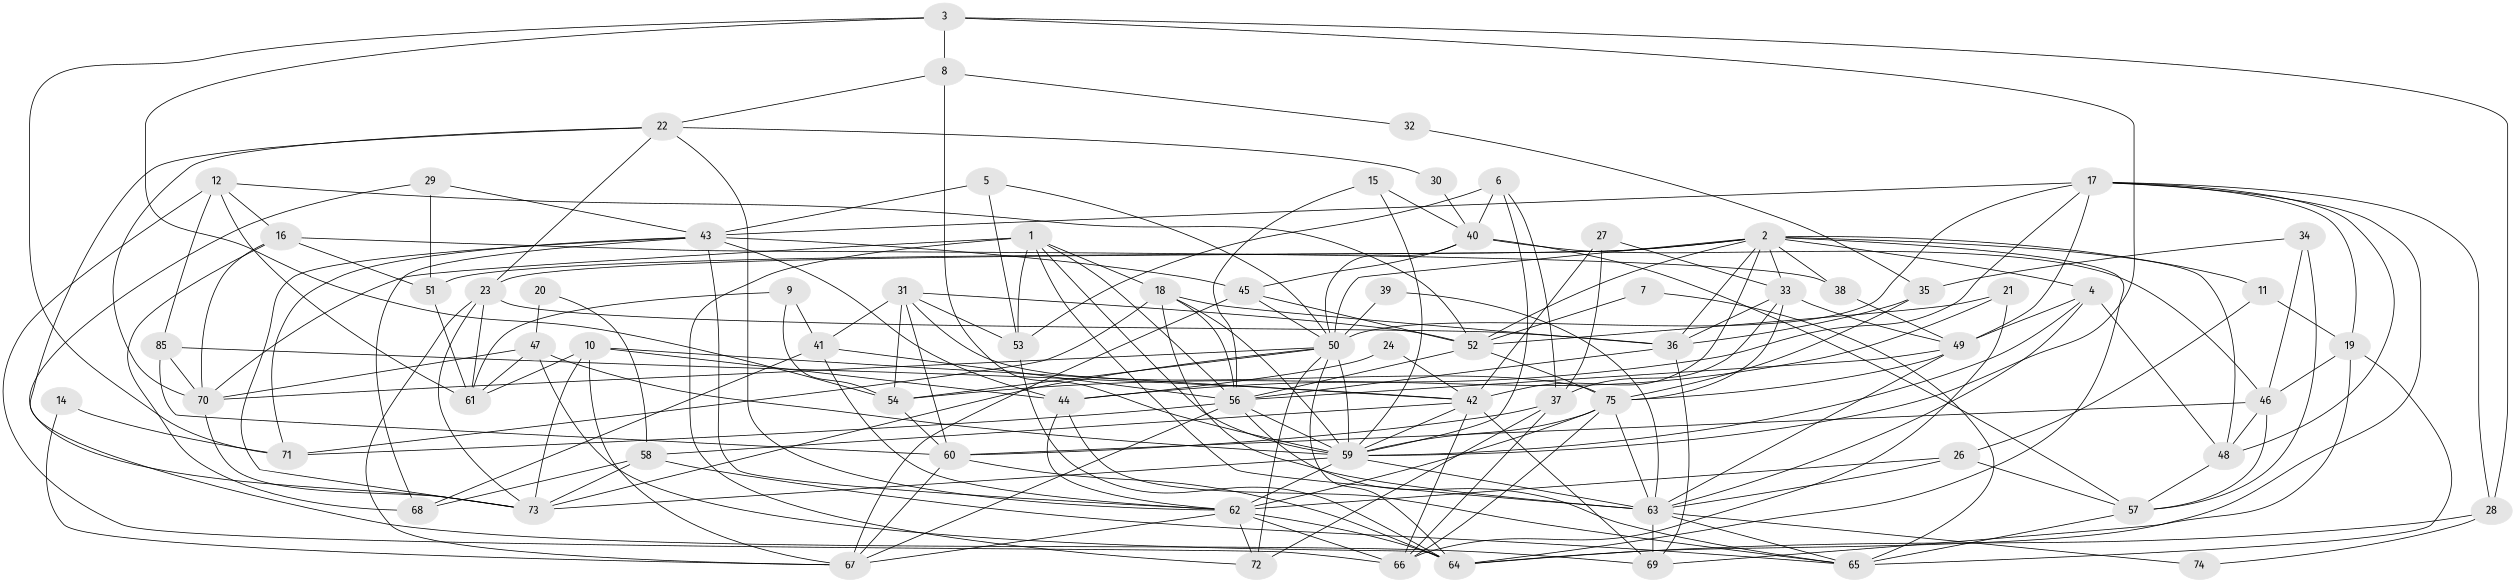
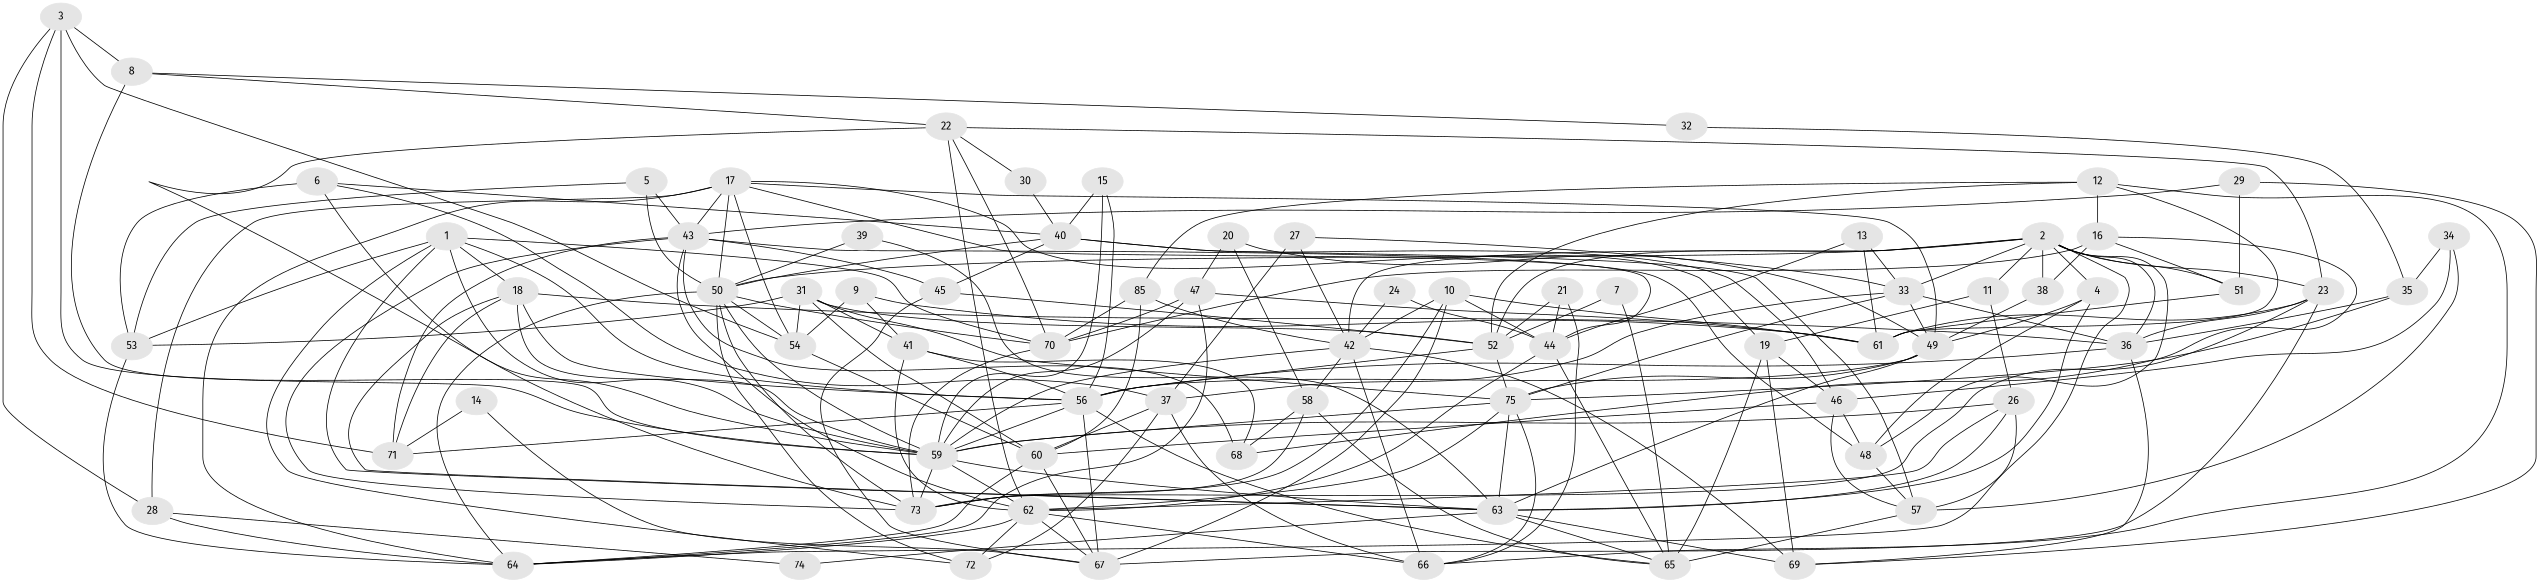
none -> (1862, 236)
none -> (1588, 256)
(1289, 319) -> none
(1700, 430) -> (1423, 422)
